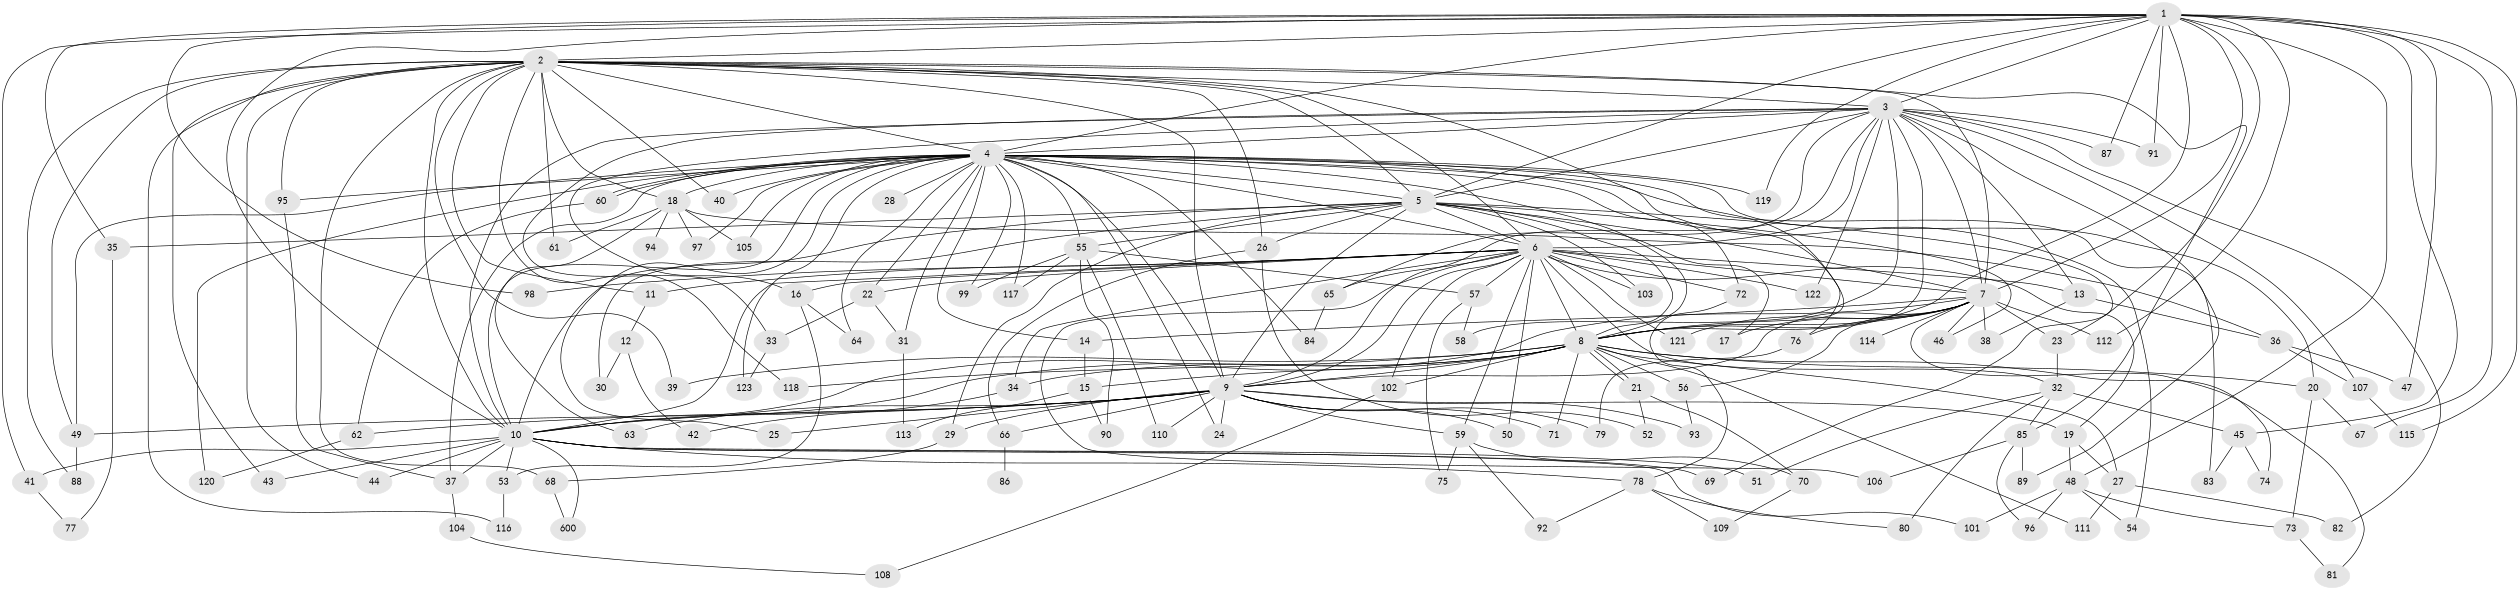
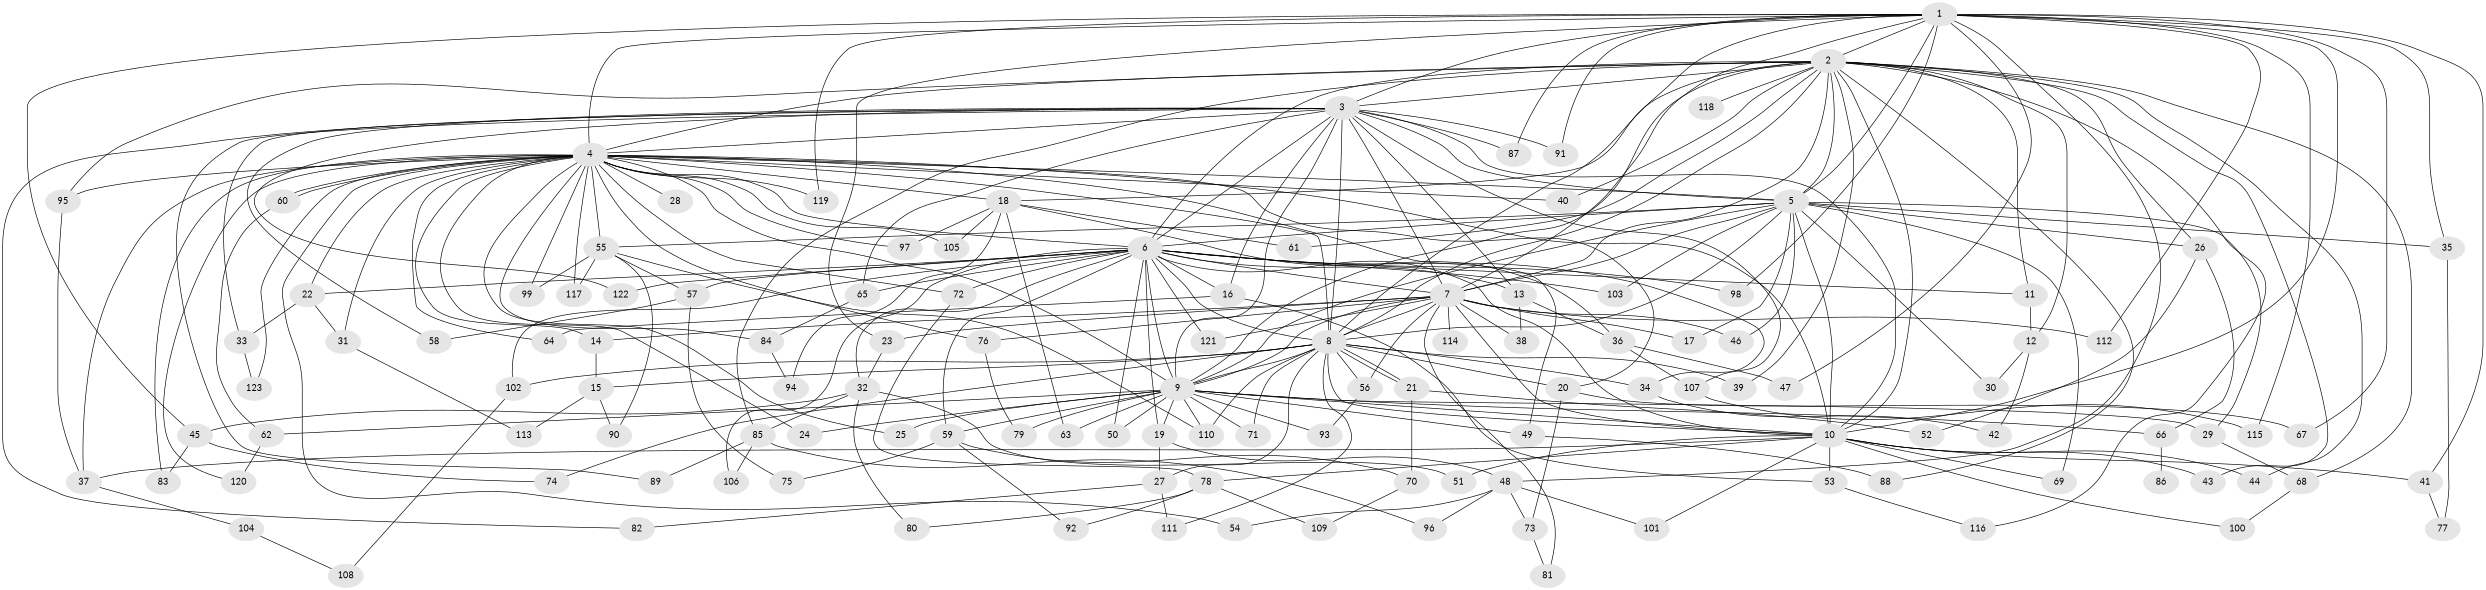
(160, 99) -> (2054, 122)
none -> (779, 367)
(1187, 368) -> (1257, 377)
(568, 529) -> (2237, 529)
